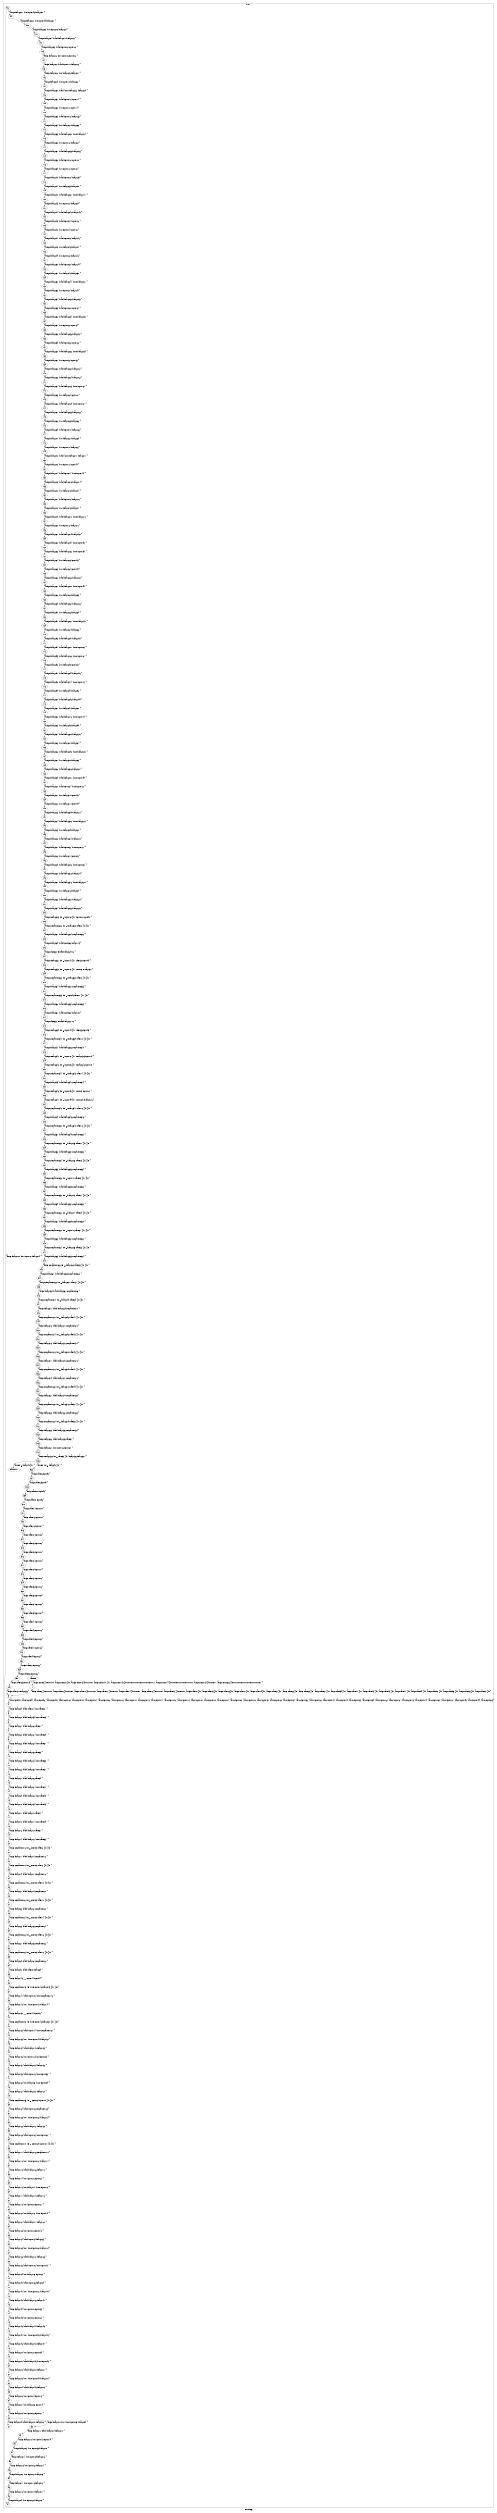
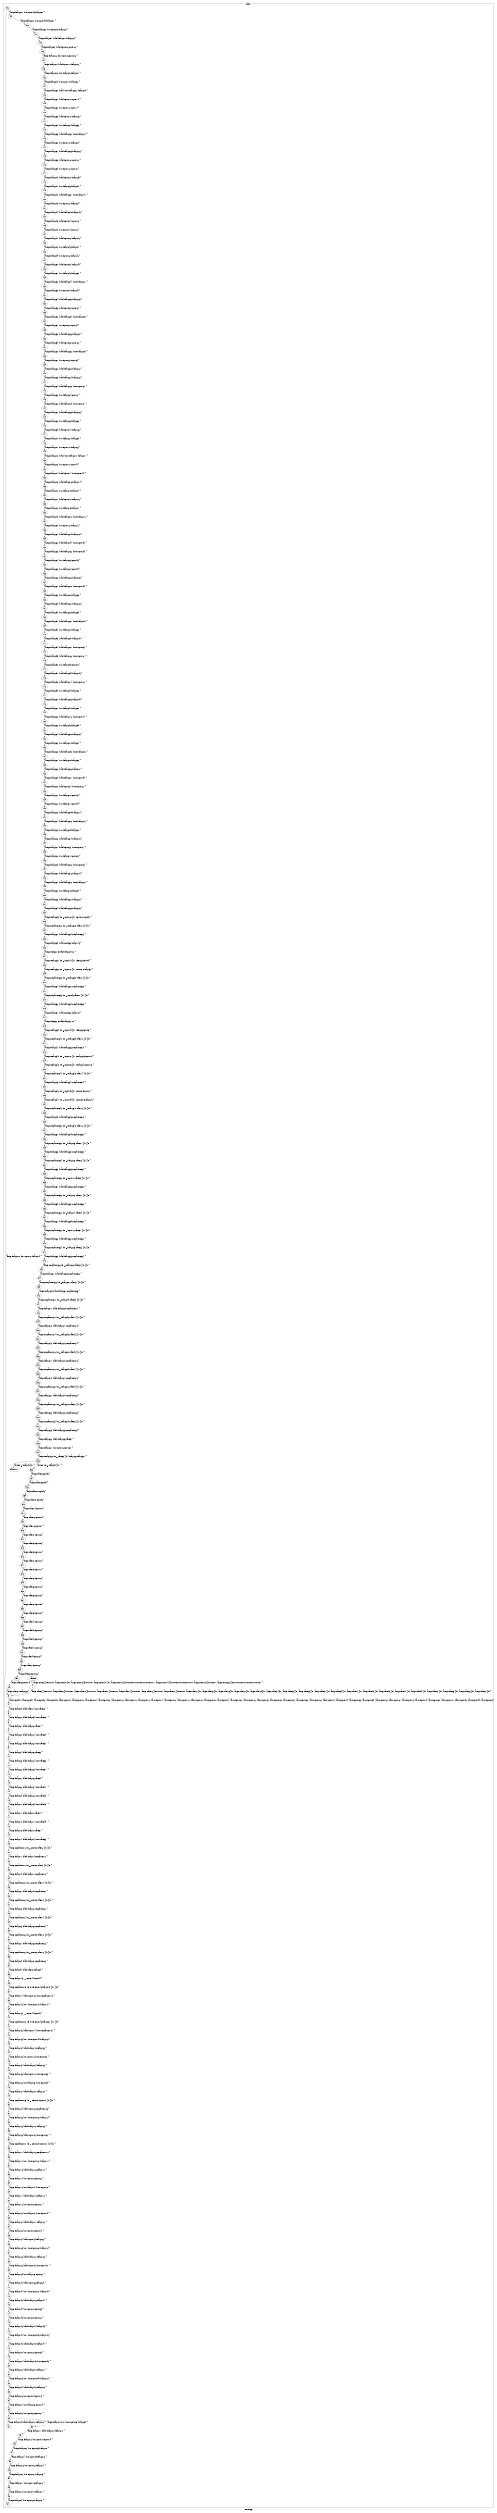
(248, 4) -> (248, 4)
